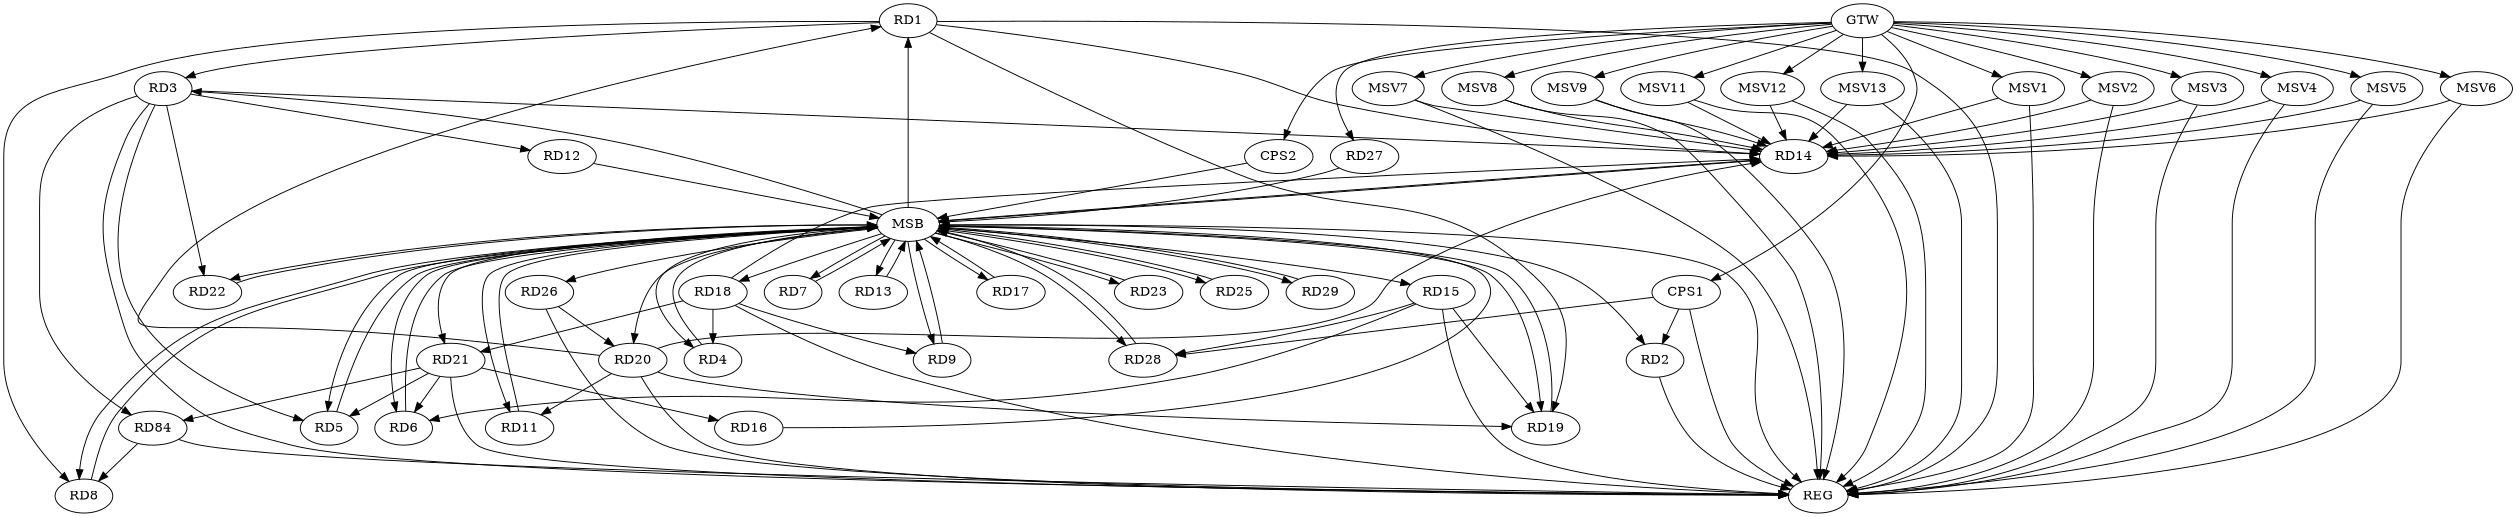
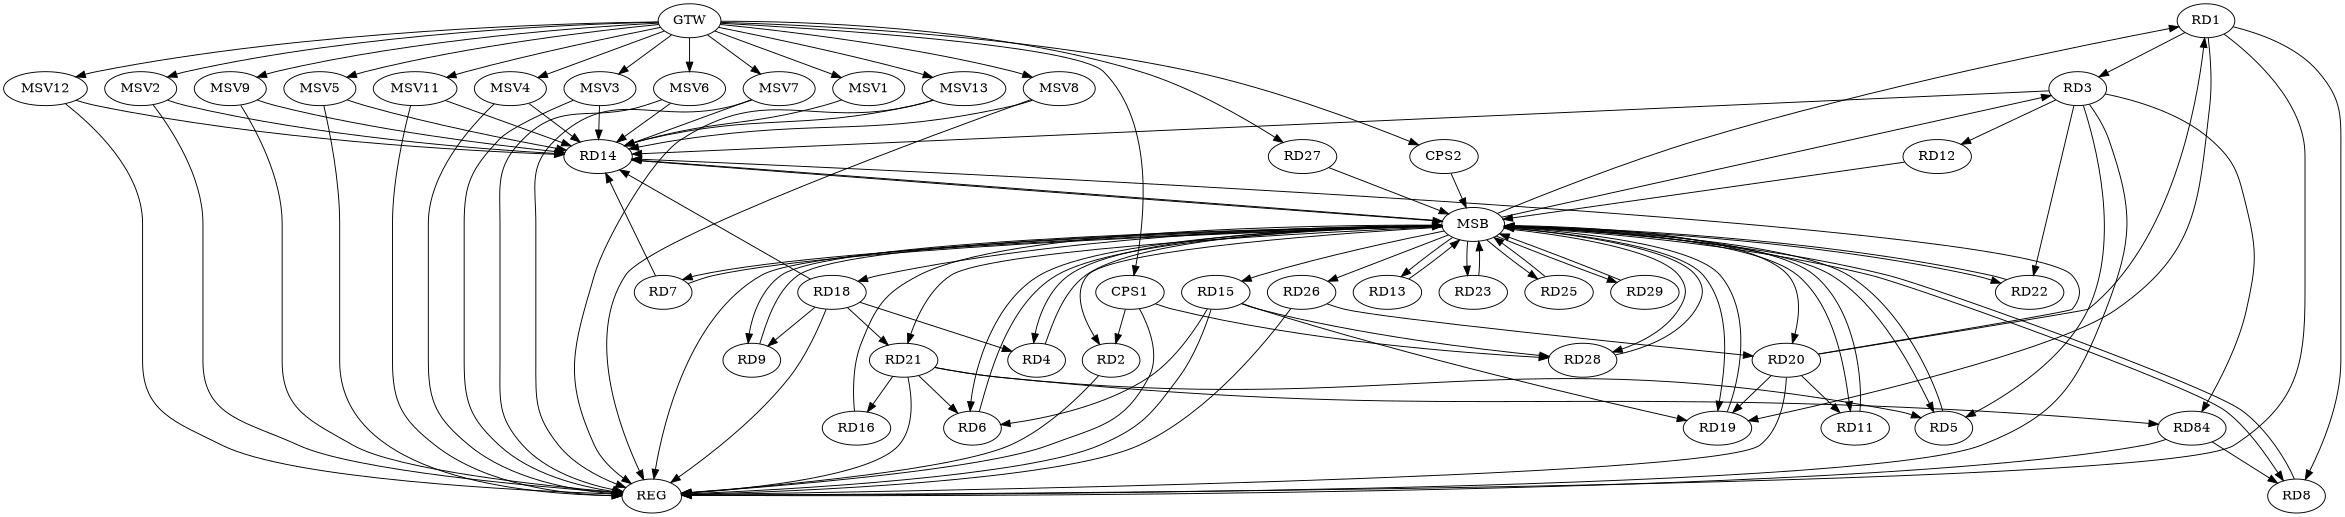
(1320, 100) -> (633, 229)
(1011, 292) -> none
(2033, 359) -> none
